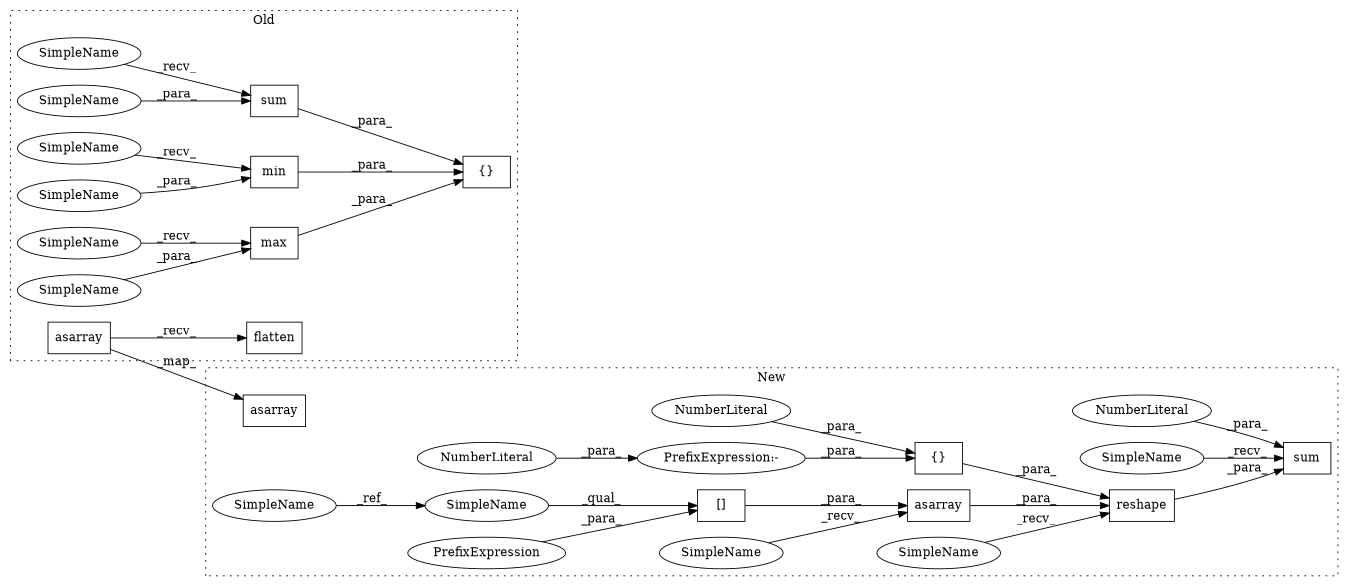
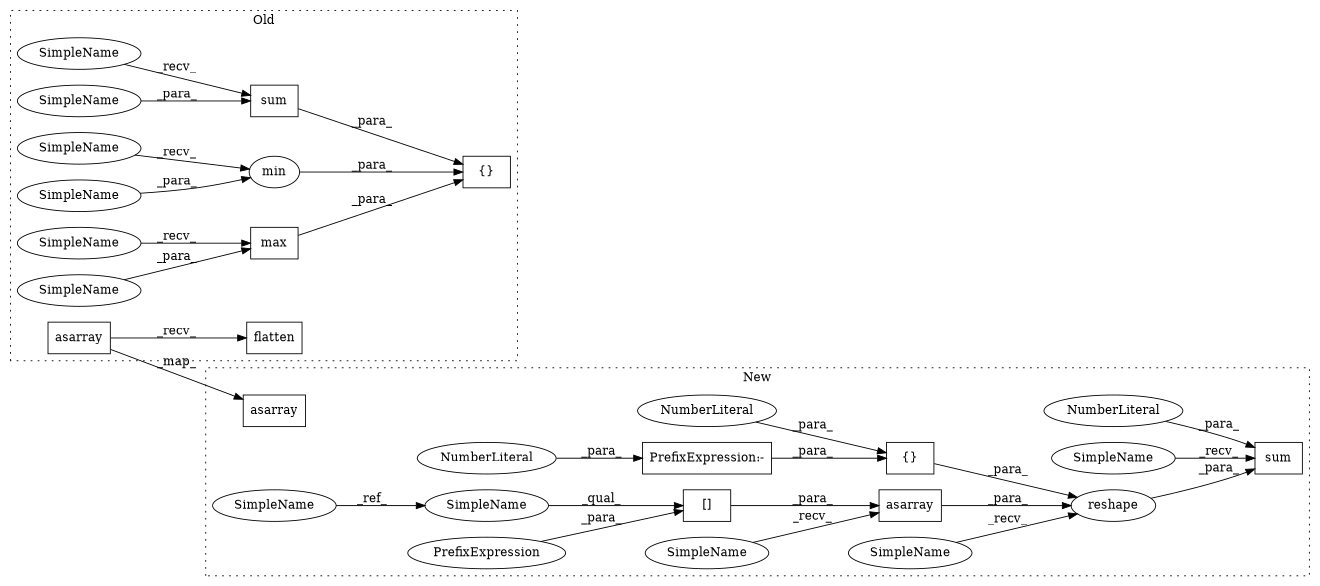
(274, 172) -> (274, 172)
(721, 458) -> (707, 458)
(1142, 506) -> (1113, 506)
